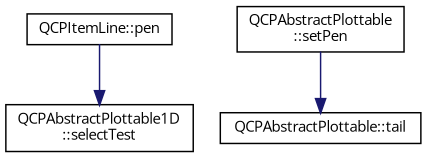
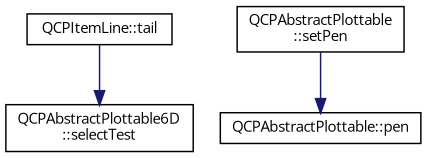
(100, 29) -> (100, 29)
(100, 128) -> (100, 128)
(321, 128) -> (321, 128)
